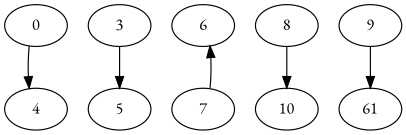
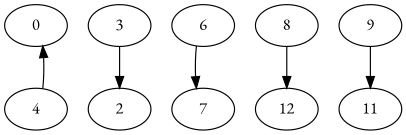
(28, 61) -> (44, 73)
(211, 73) -> (195, 61)
(120, 109) -> (120, 109)
(287, 109) -> (287, 109)
(370, 109) -> (370, 109)
